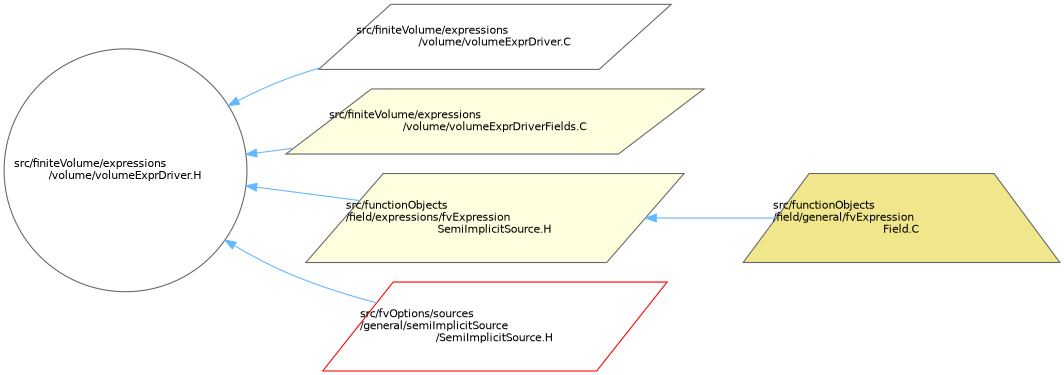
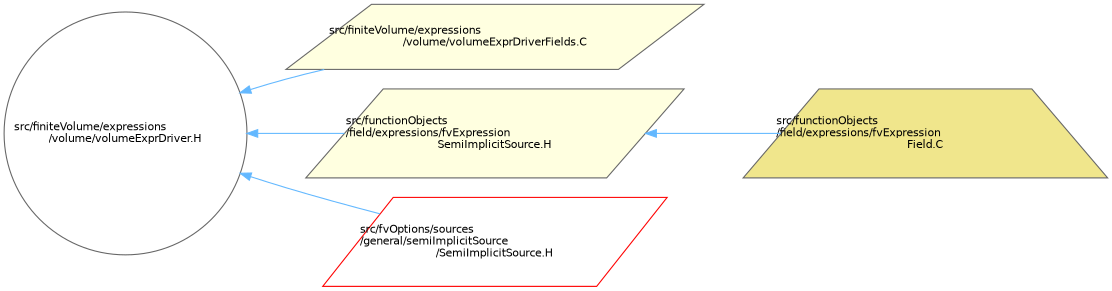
(495, 37) -> none
(902, 218) -> (925, 133)
